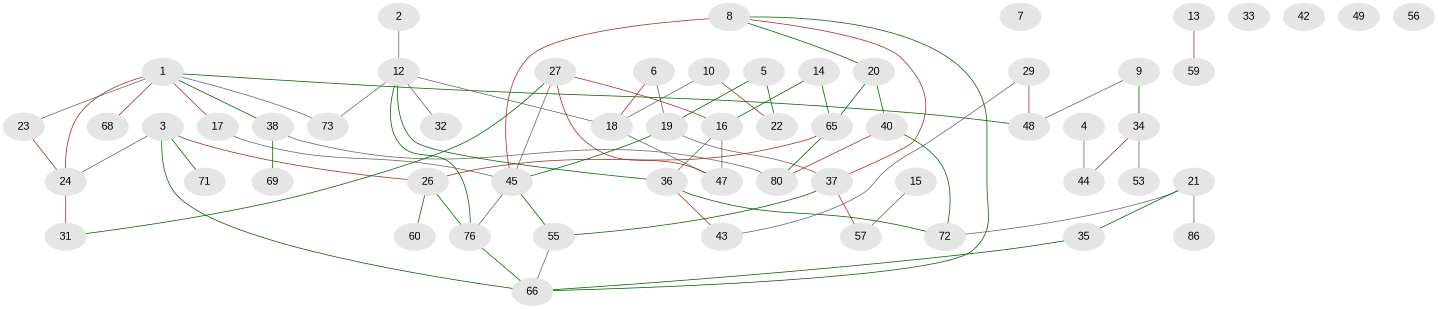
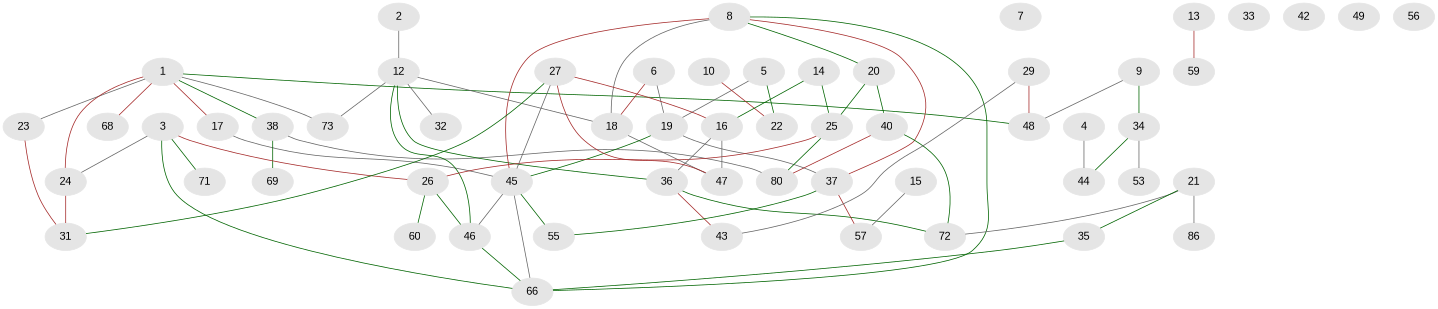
(722, 96) -> (722, 96)
(652, 104) -> (639, 46)
(832, 127) -> (832, 127)
(45, 154) -> (34, 185)
(1112, 154) -> (1112, 154)
(470, 237) -> (470, 237)
(543, 264) -> (522, 237)
